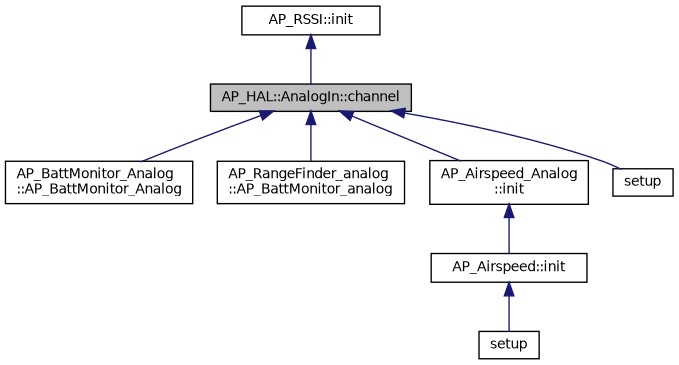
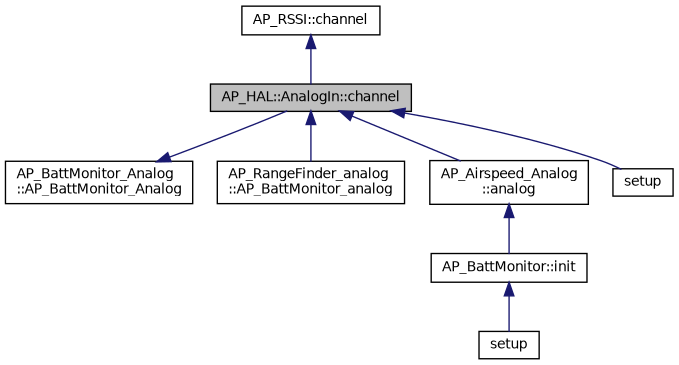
(311, 20) -> (311, 20)
(201, 138) -> (229, 134)
(509, 182) -> (509, 182)
(509, 268) -> (509, 268)
